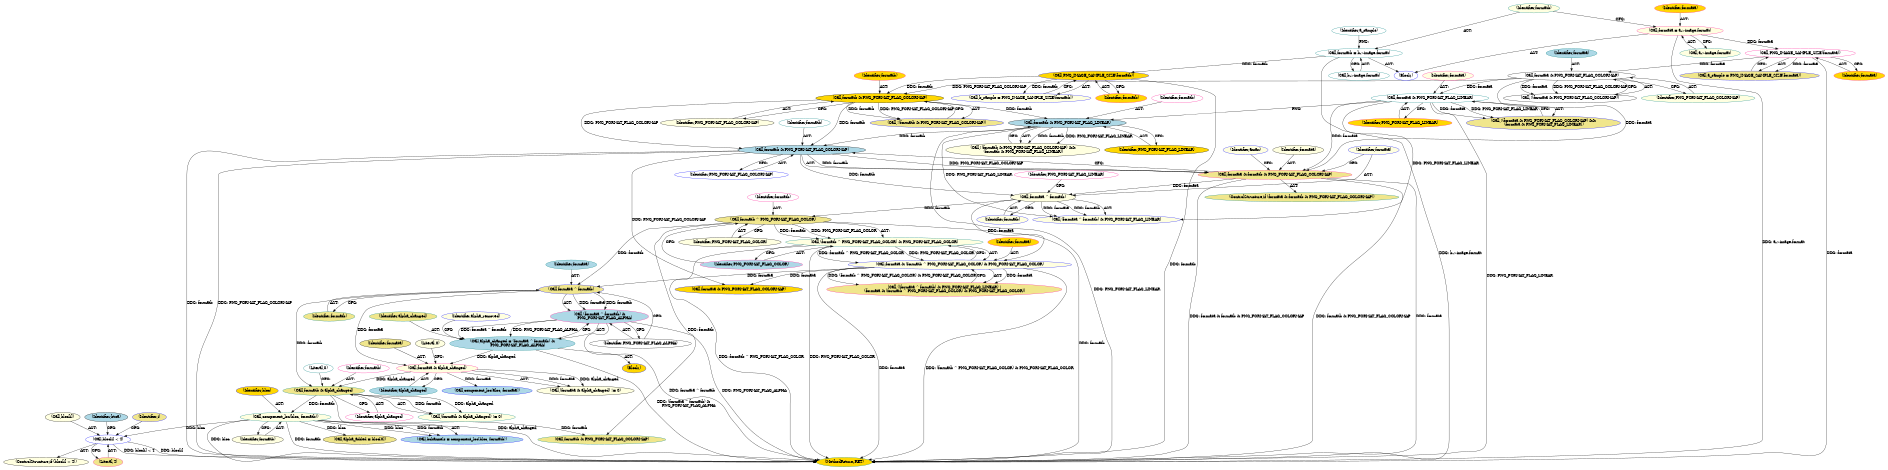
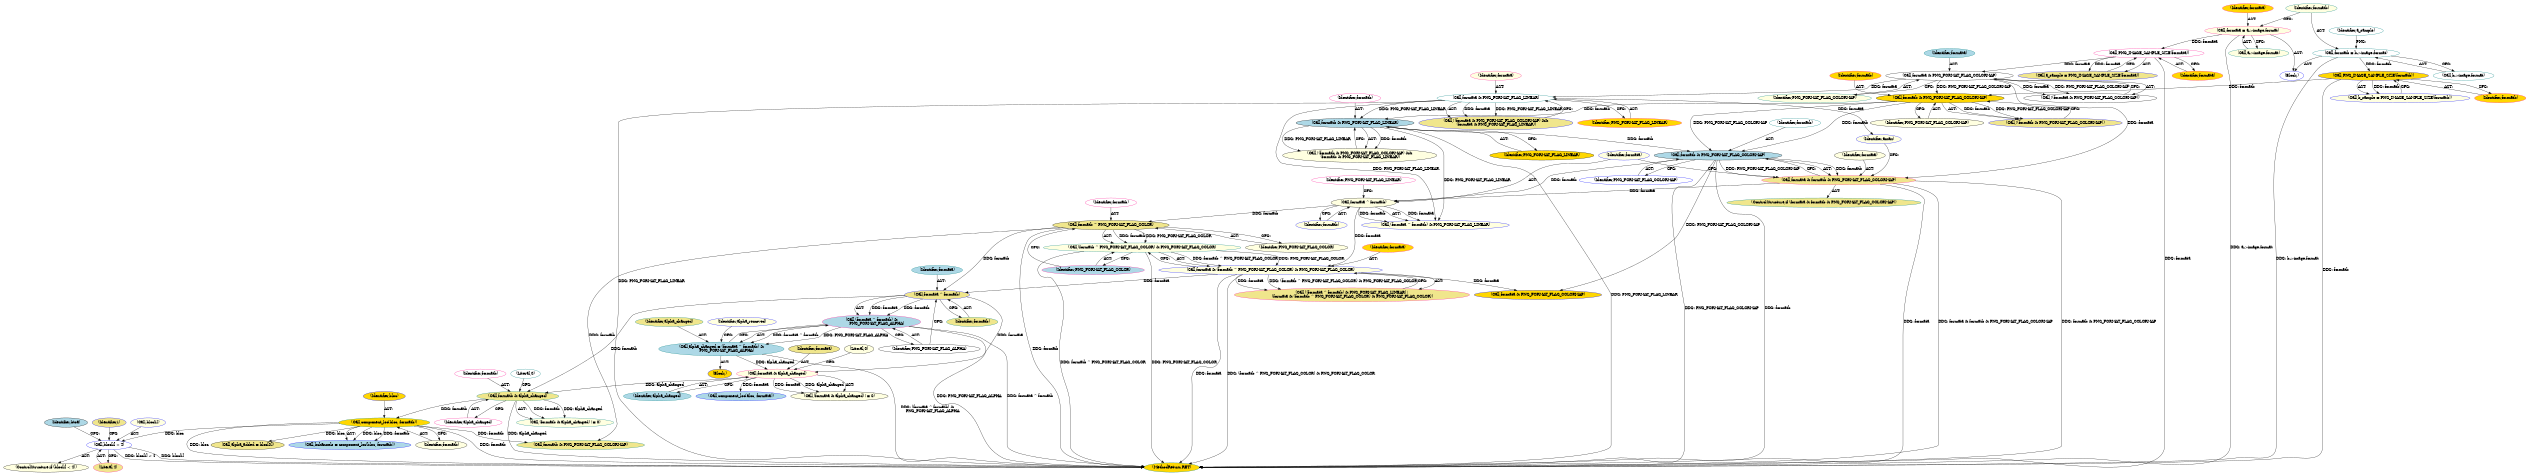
(1297, 109) -> (1412, 109)
(1330, 122) -> (1701, 102)
(63, 417) -> (148, 423)
(286, 417) -> (384, 423)
